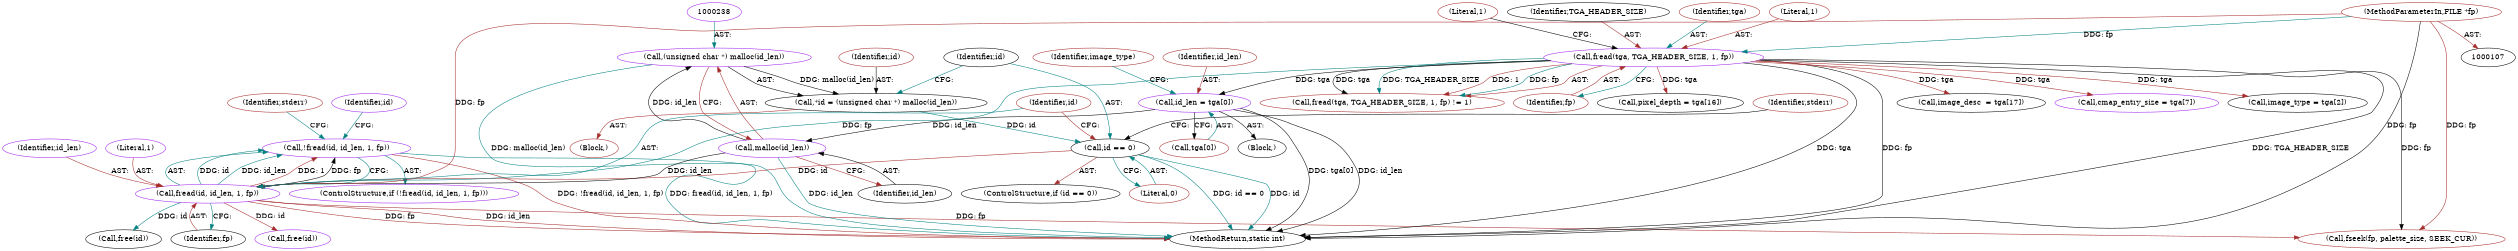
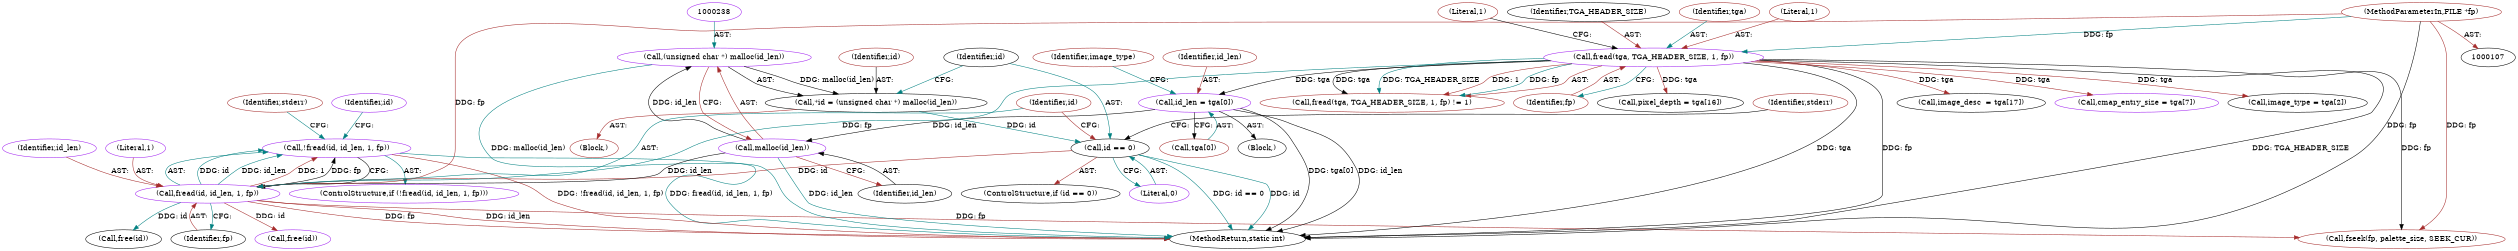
(329, 184) -> (329, 184)
(1159, 194) -> (1159, 194)
